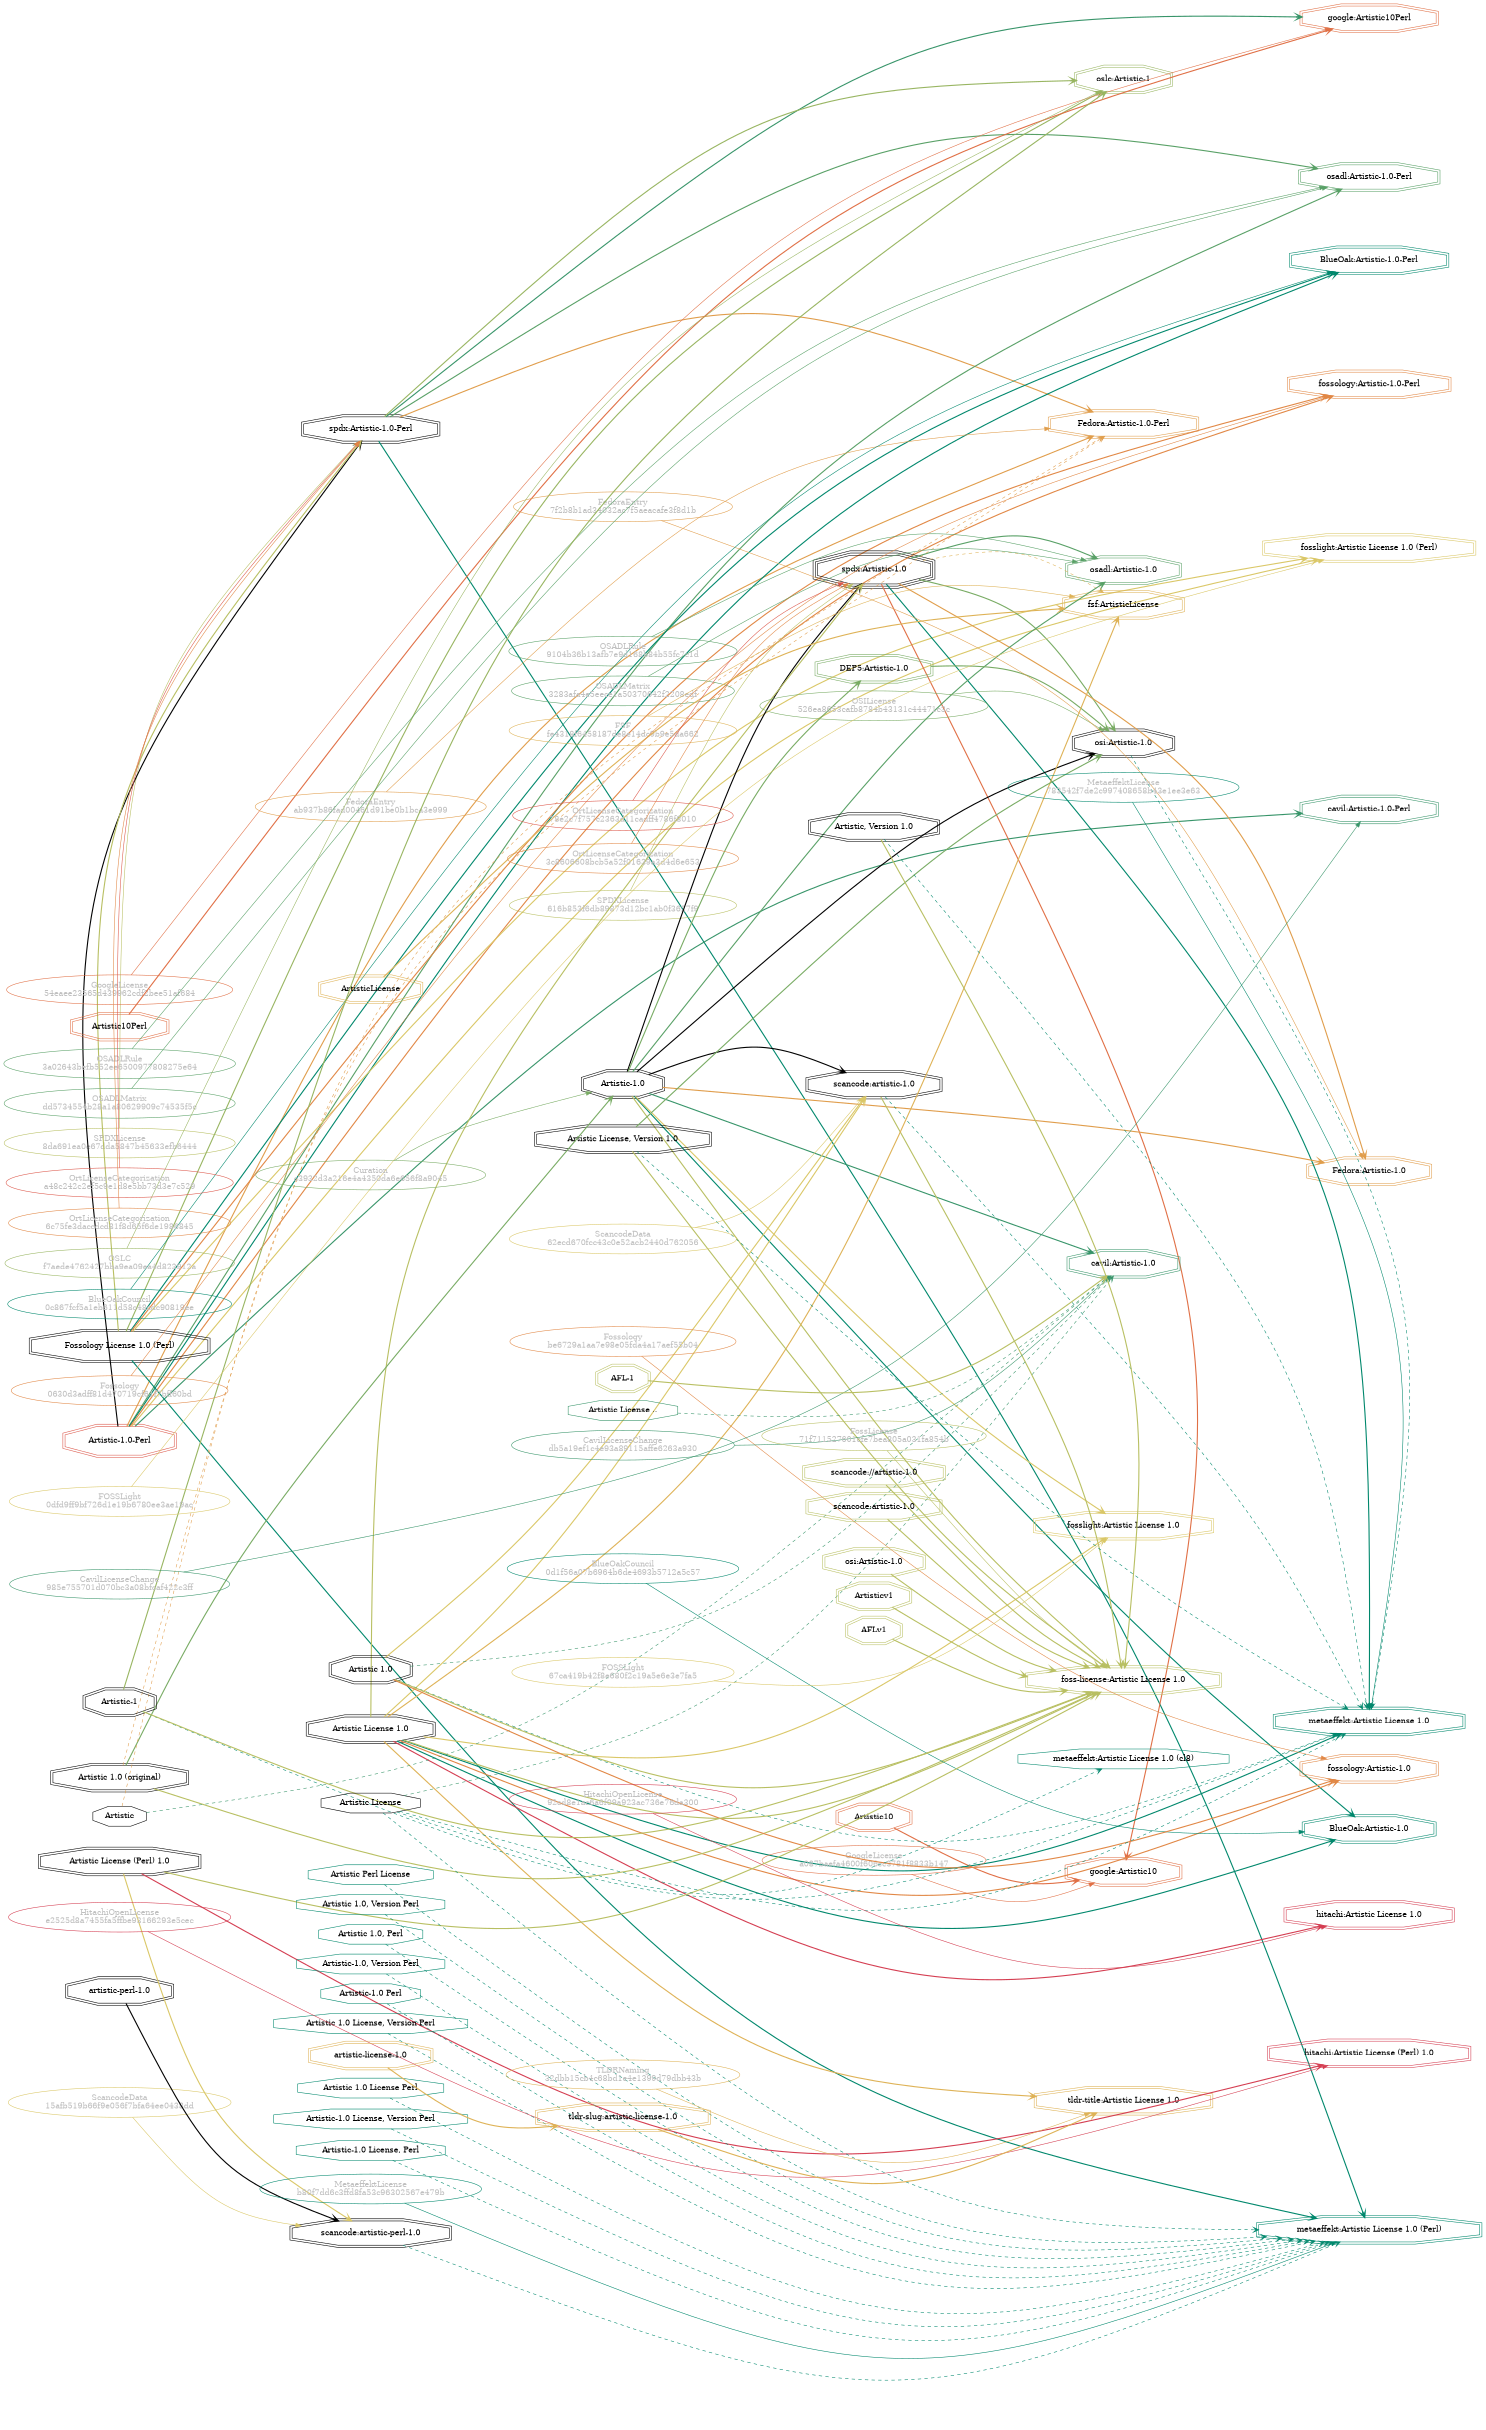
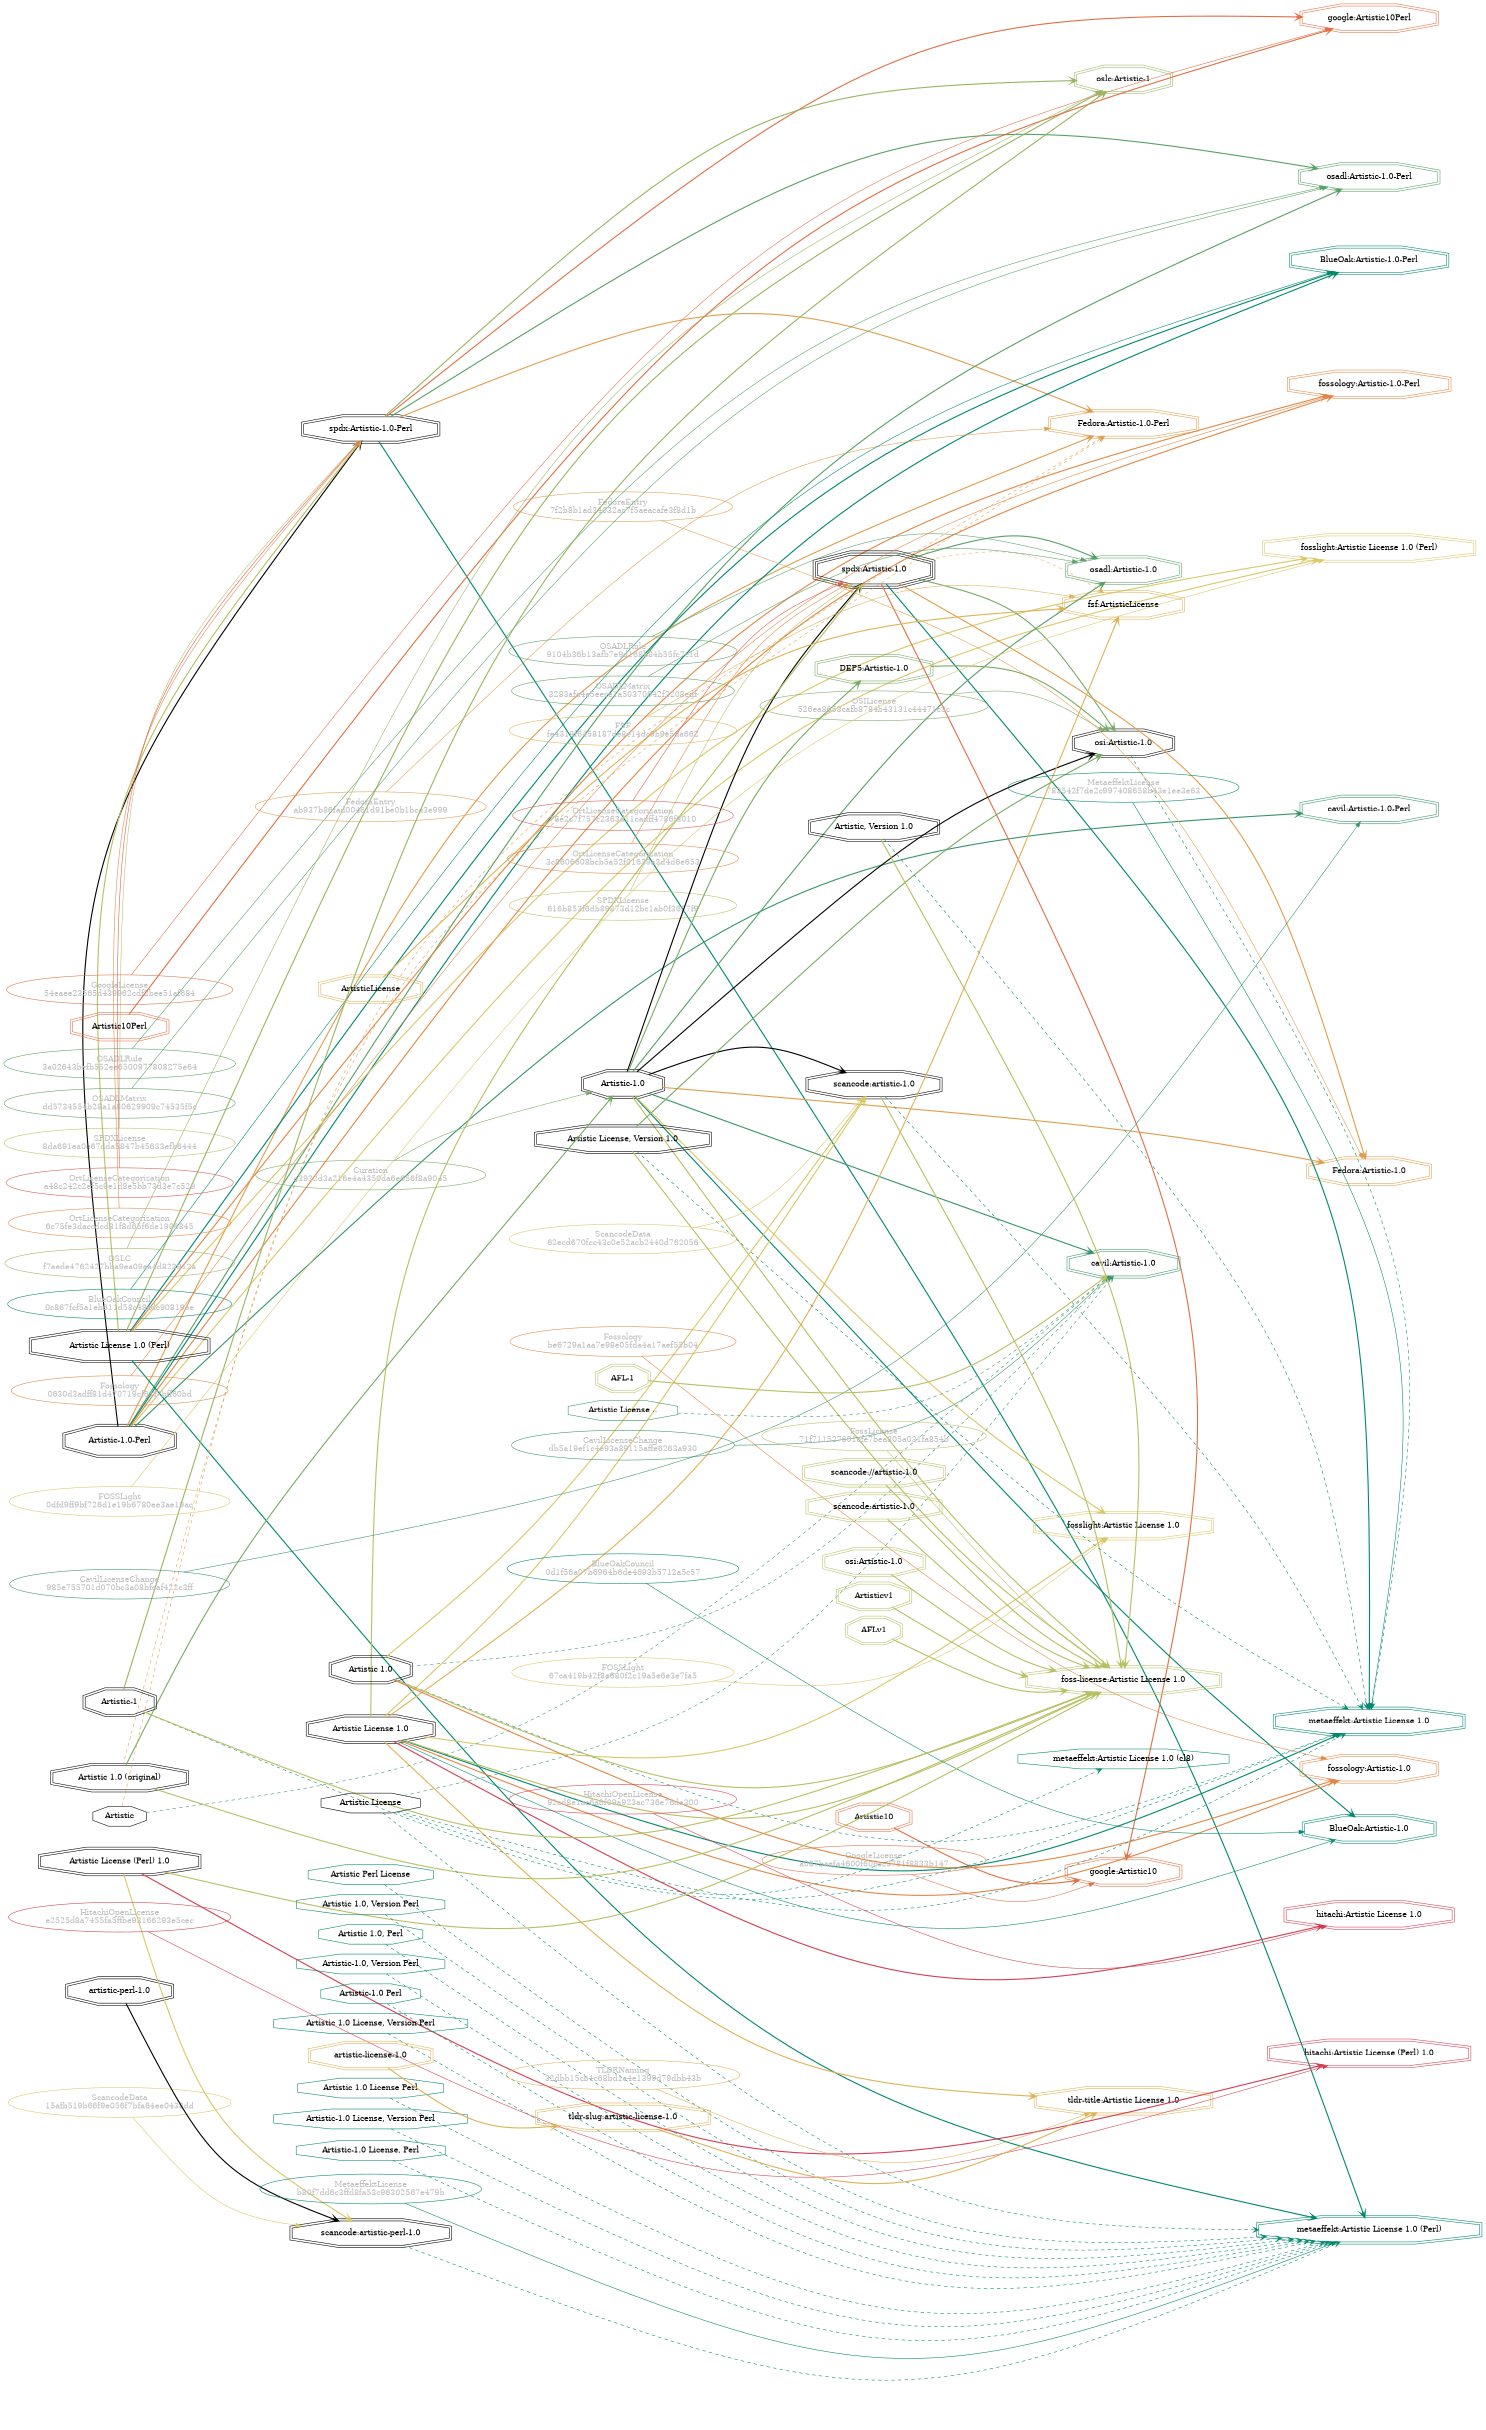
(777, 123) -> (777, 123)
(120, 1346) -> (120, 1346)
(120, 1441) -> (120, 1441)
(847, 1866) -> (847, 1866)
(839, 1887) -> (839, 1887)
(853, 1917) -> (853, 1917)
